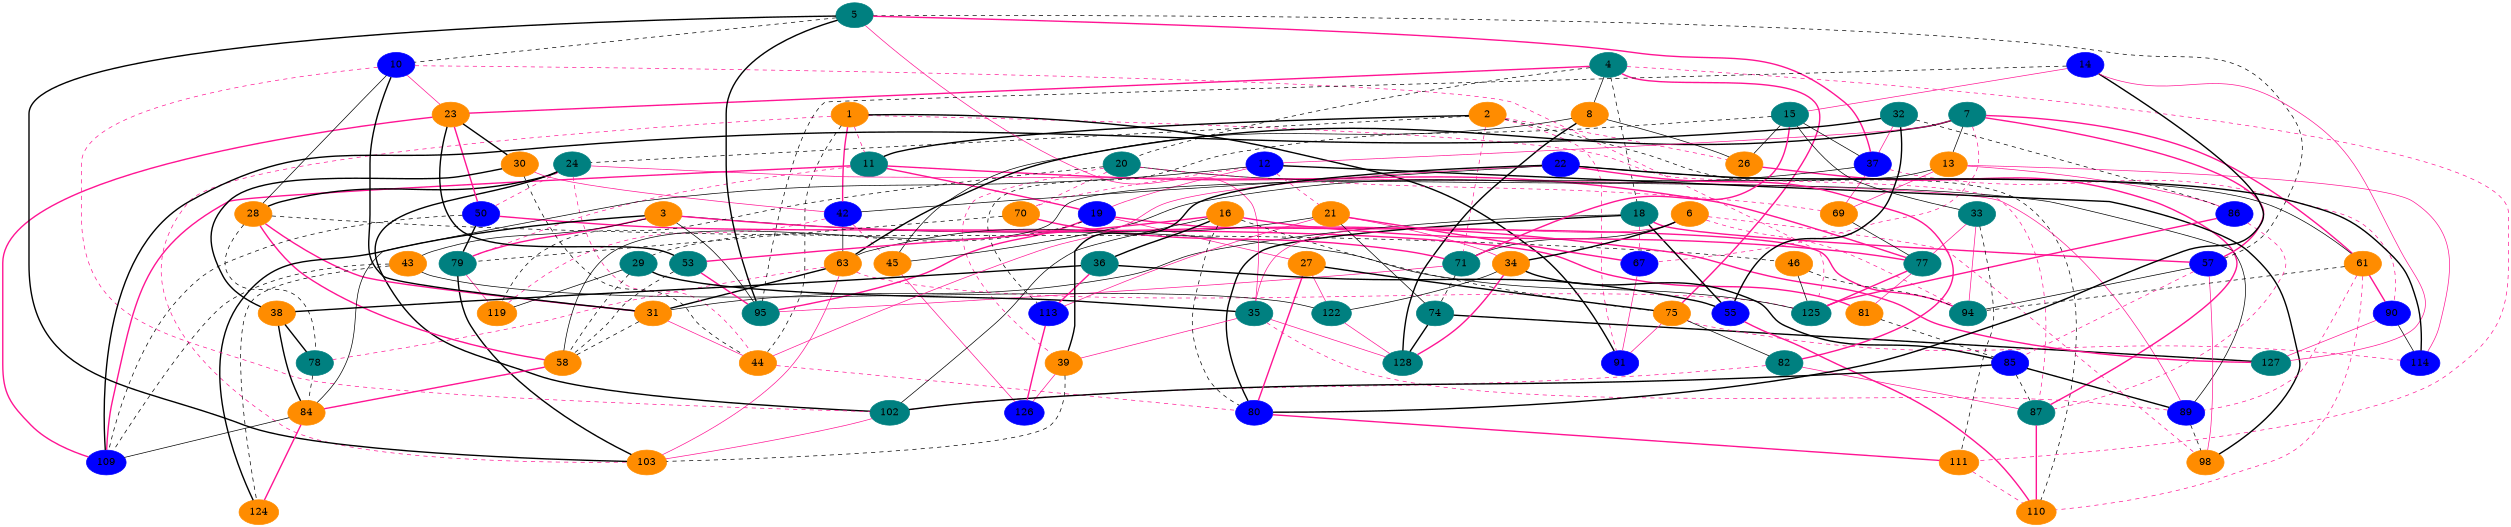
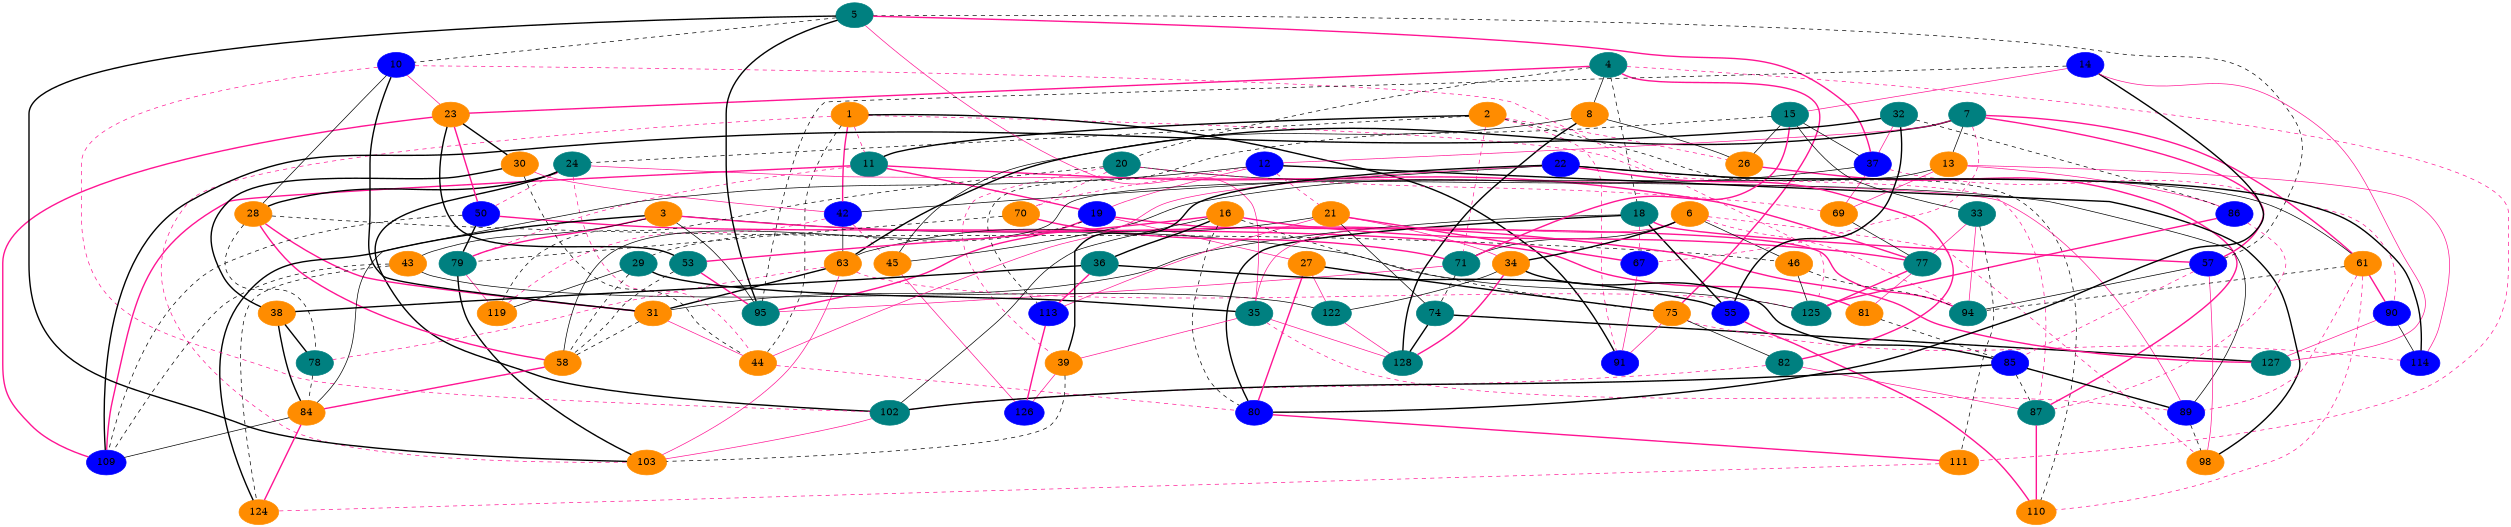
none -> (1742, 239)
(1998, 487) -> (1109, 487)
